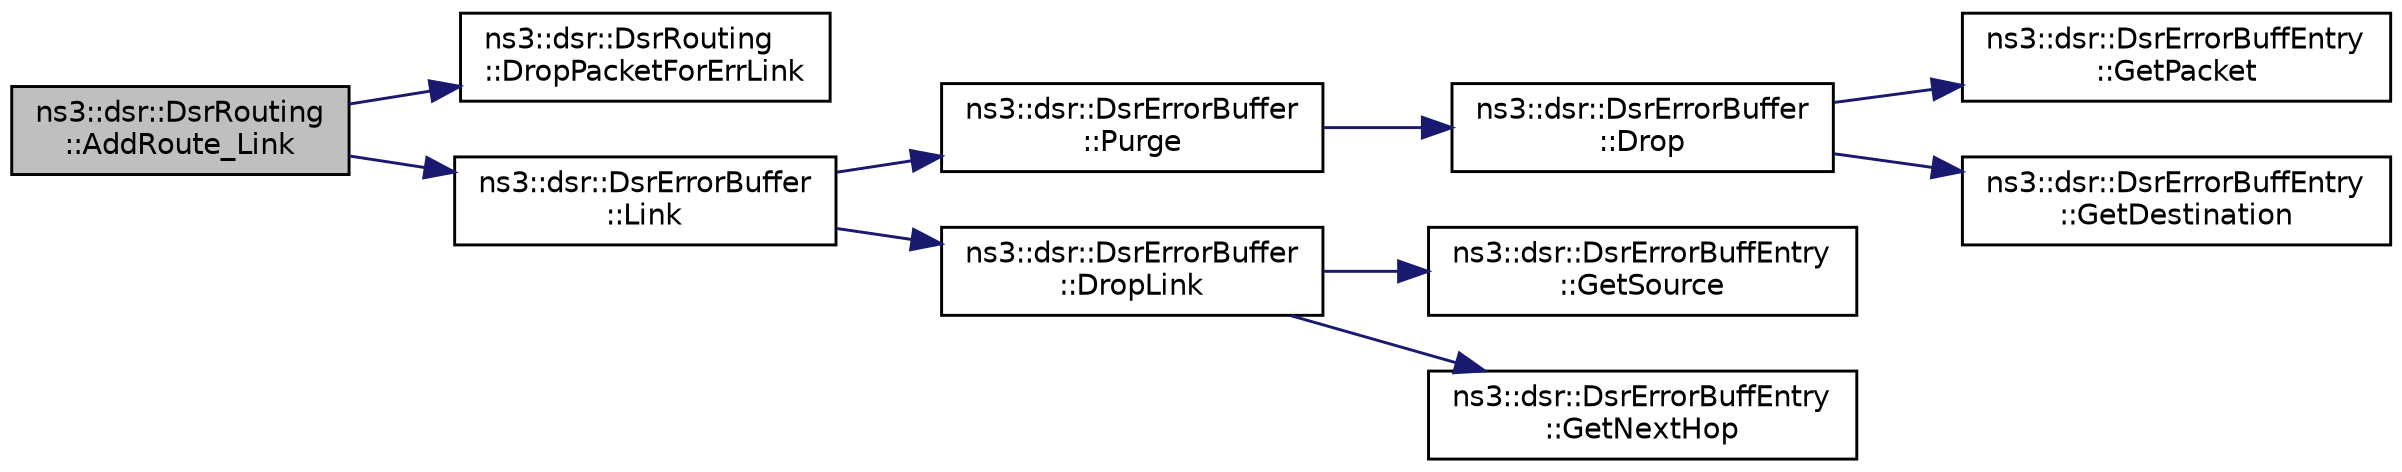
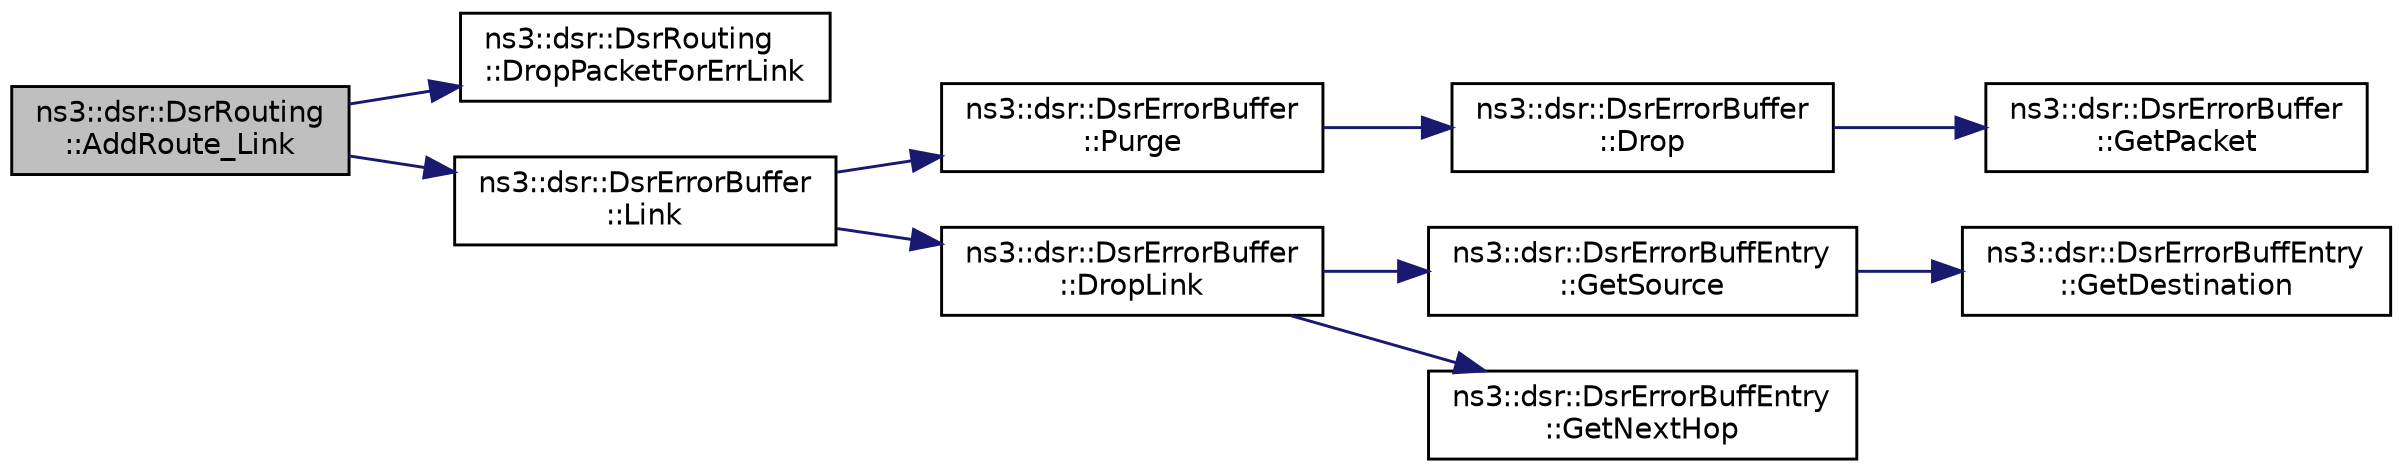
(2177, 57) -> (2177, 128)
(1883, 161) -> (1895, 271)
